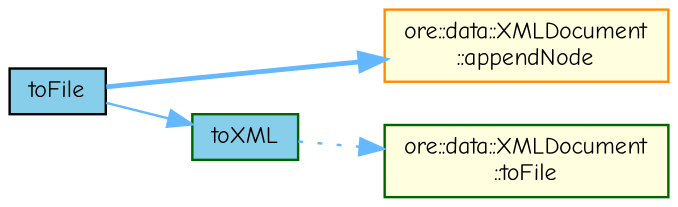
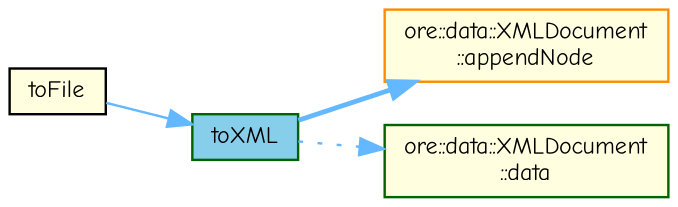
(233, 74) -> (344, 105)
(58, 91) -> (58, 91)
(527, 161) -> (527, 161)
